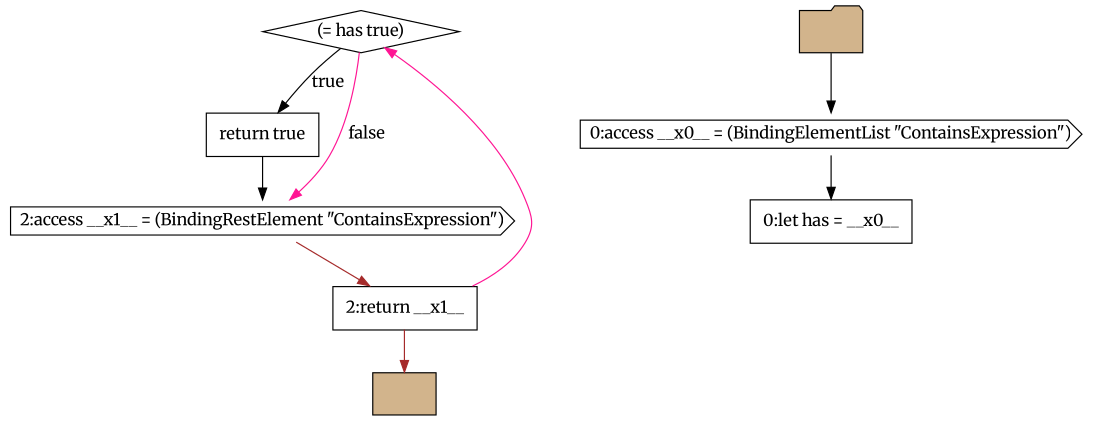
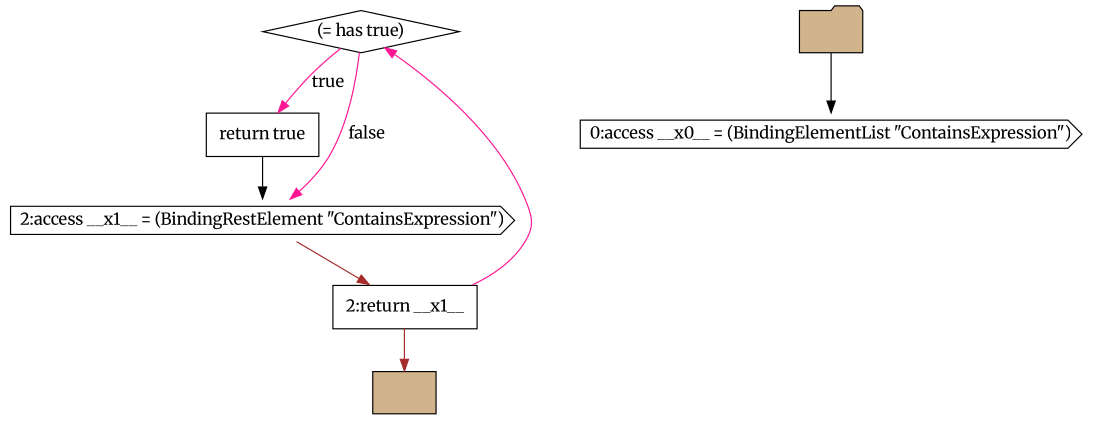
(312, 74) -> (312, 74)
(831, 221) -> none
